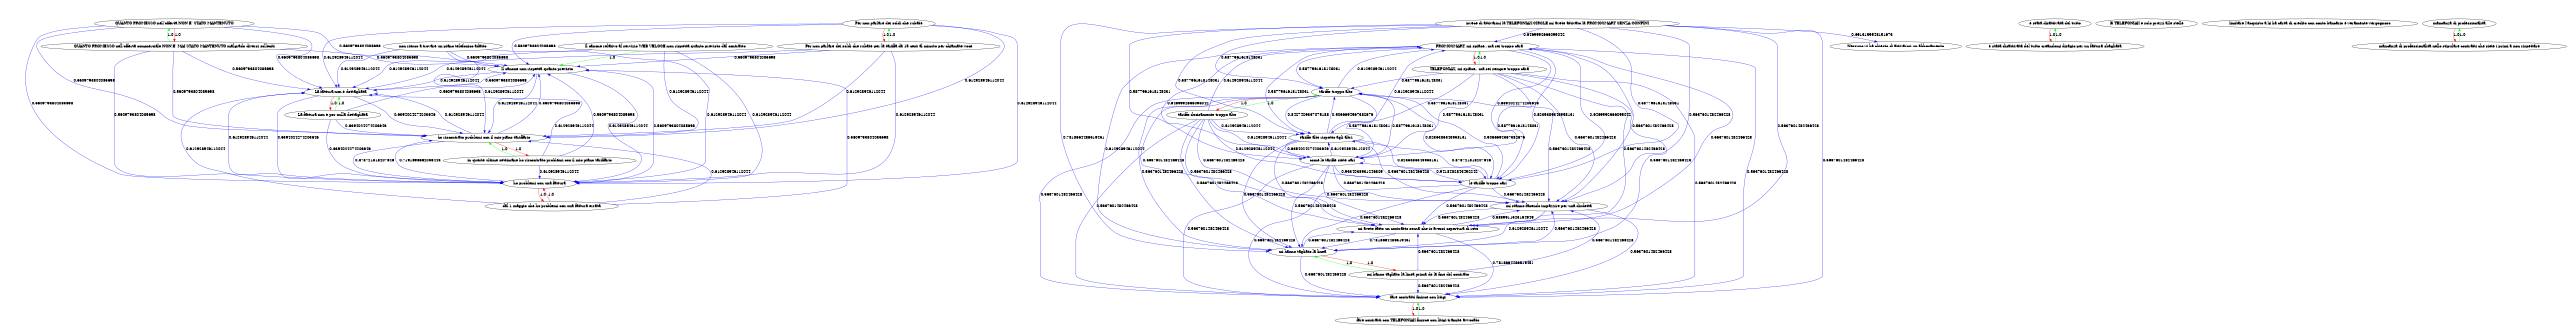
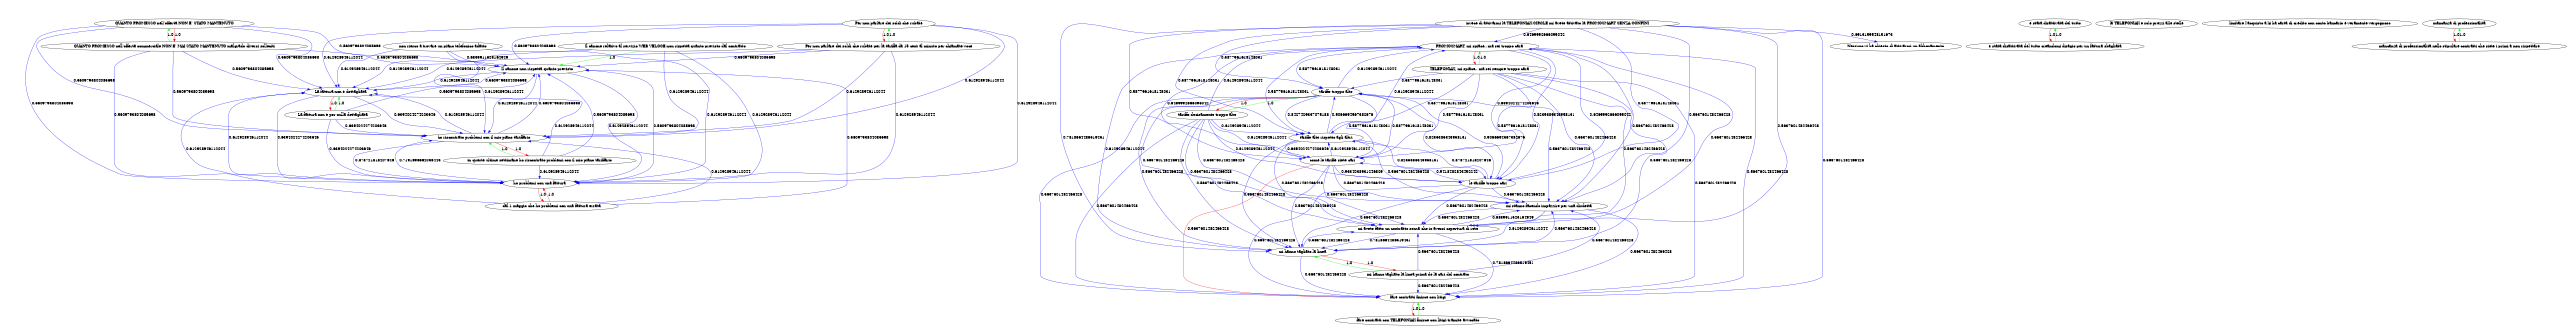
(487, 58) -> (487, 58)
(1418, 275) -> (1418, 275)
(1184, 276) -> (1184, 276)
